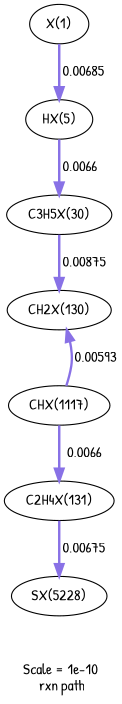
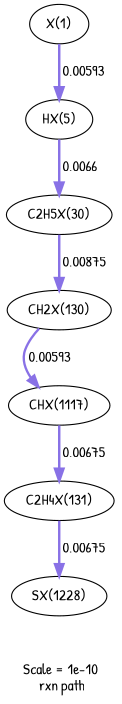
(82, 72) -> (82, 72)
(59, 215) -> (59, 215)
(72, 364) -> (25, 352)
(83, 453) -> (83, 453)
(59, 596) -> (59, 596)
